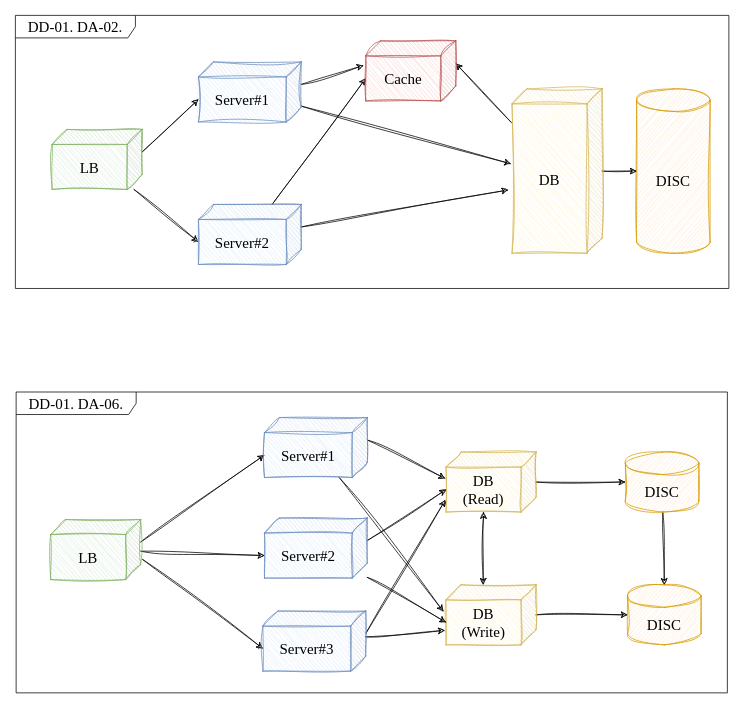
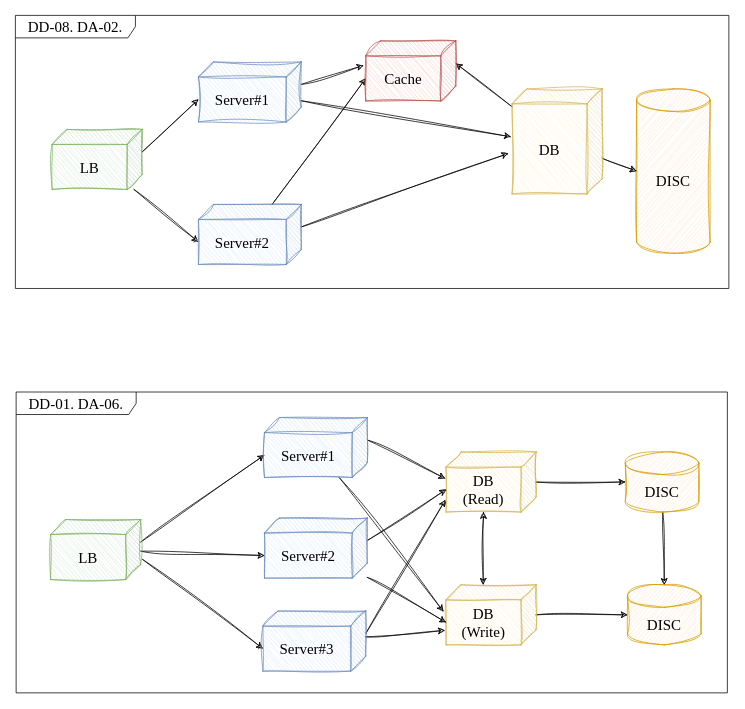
(75, 27) -> (75, 27)
(557, 171) -> (557, 141)
